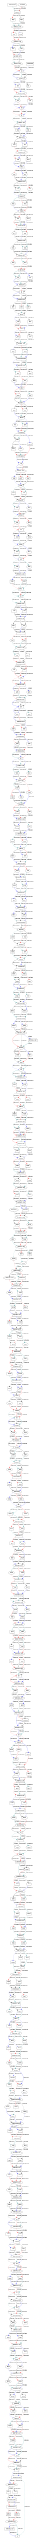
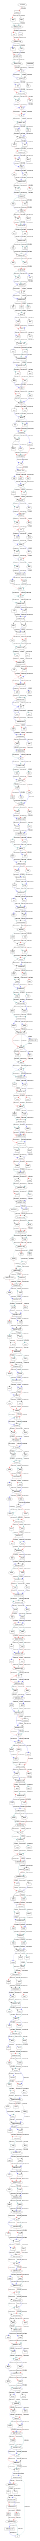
(12, 5) -> none
(13, 1503) -> (9, 1506)
